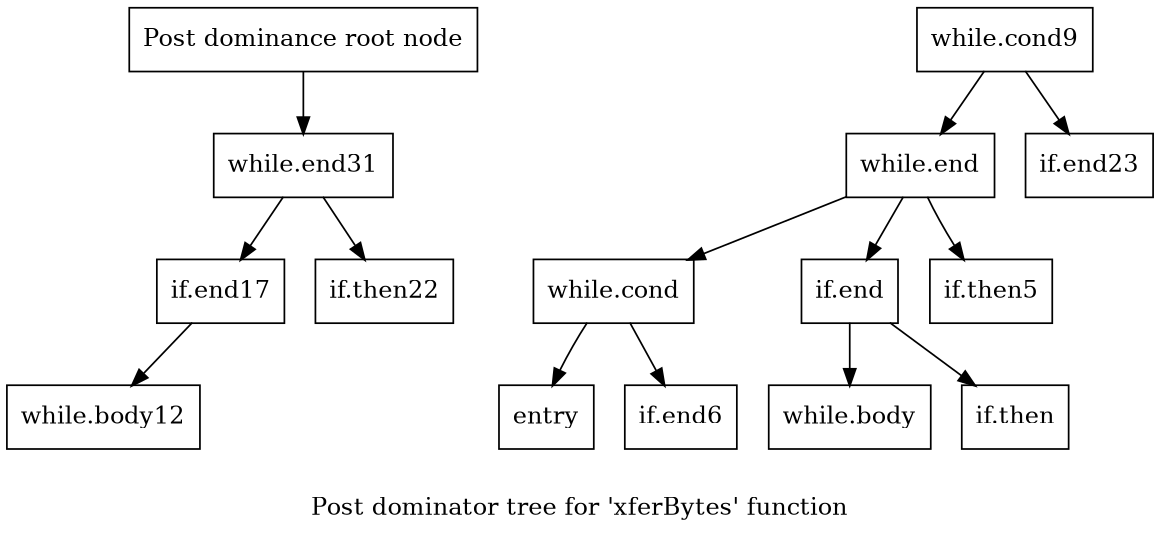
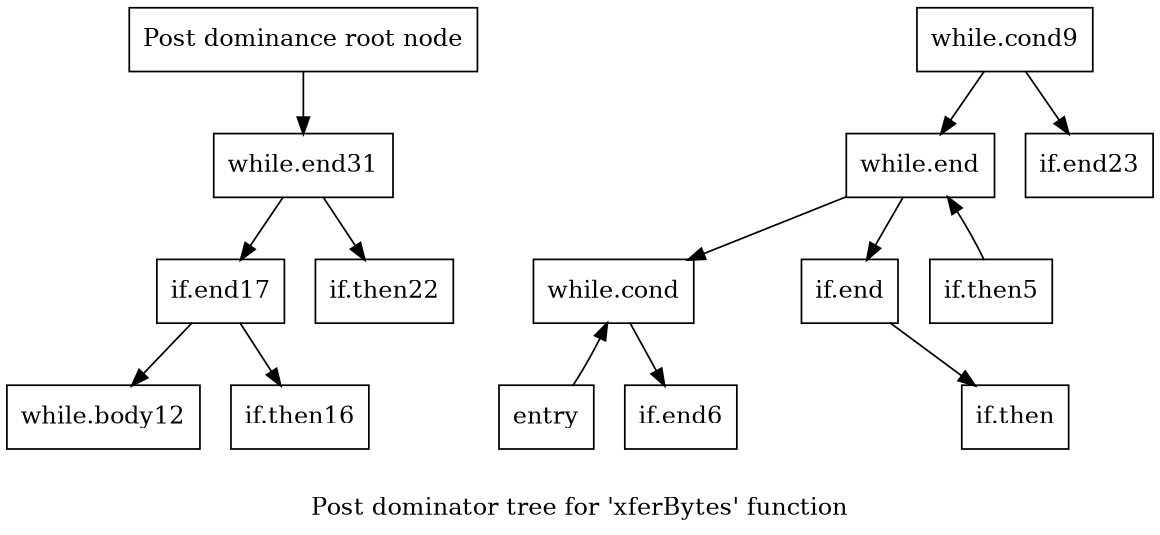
(940, 221) -> (971, 236)
(573, 346) -> (587, 363)
none -> (300, 417)
(850, 417) -> none
